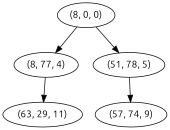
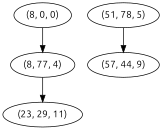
(105, 37) -> none
(43, 115) -> (43, 115)
(131, 115) -> (123, 65)
